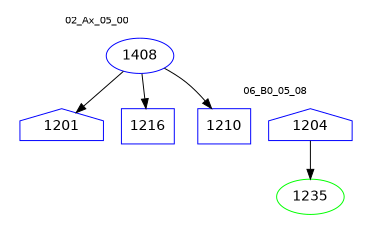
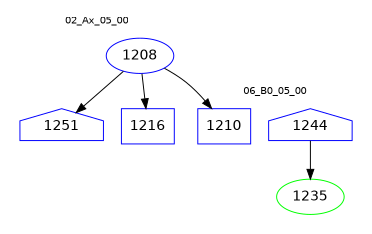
(140, 56) -> (140, 56)
(275, 92) -> (275, 92)
(62, 126) -> (62, 126)
(310, 126) -> (310, 126)
